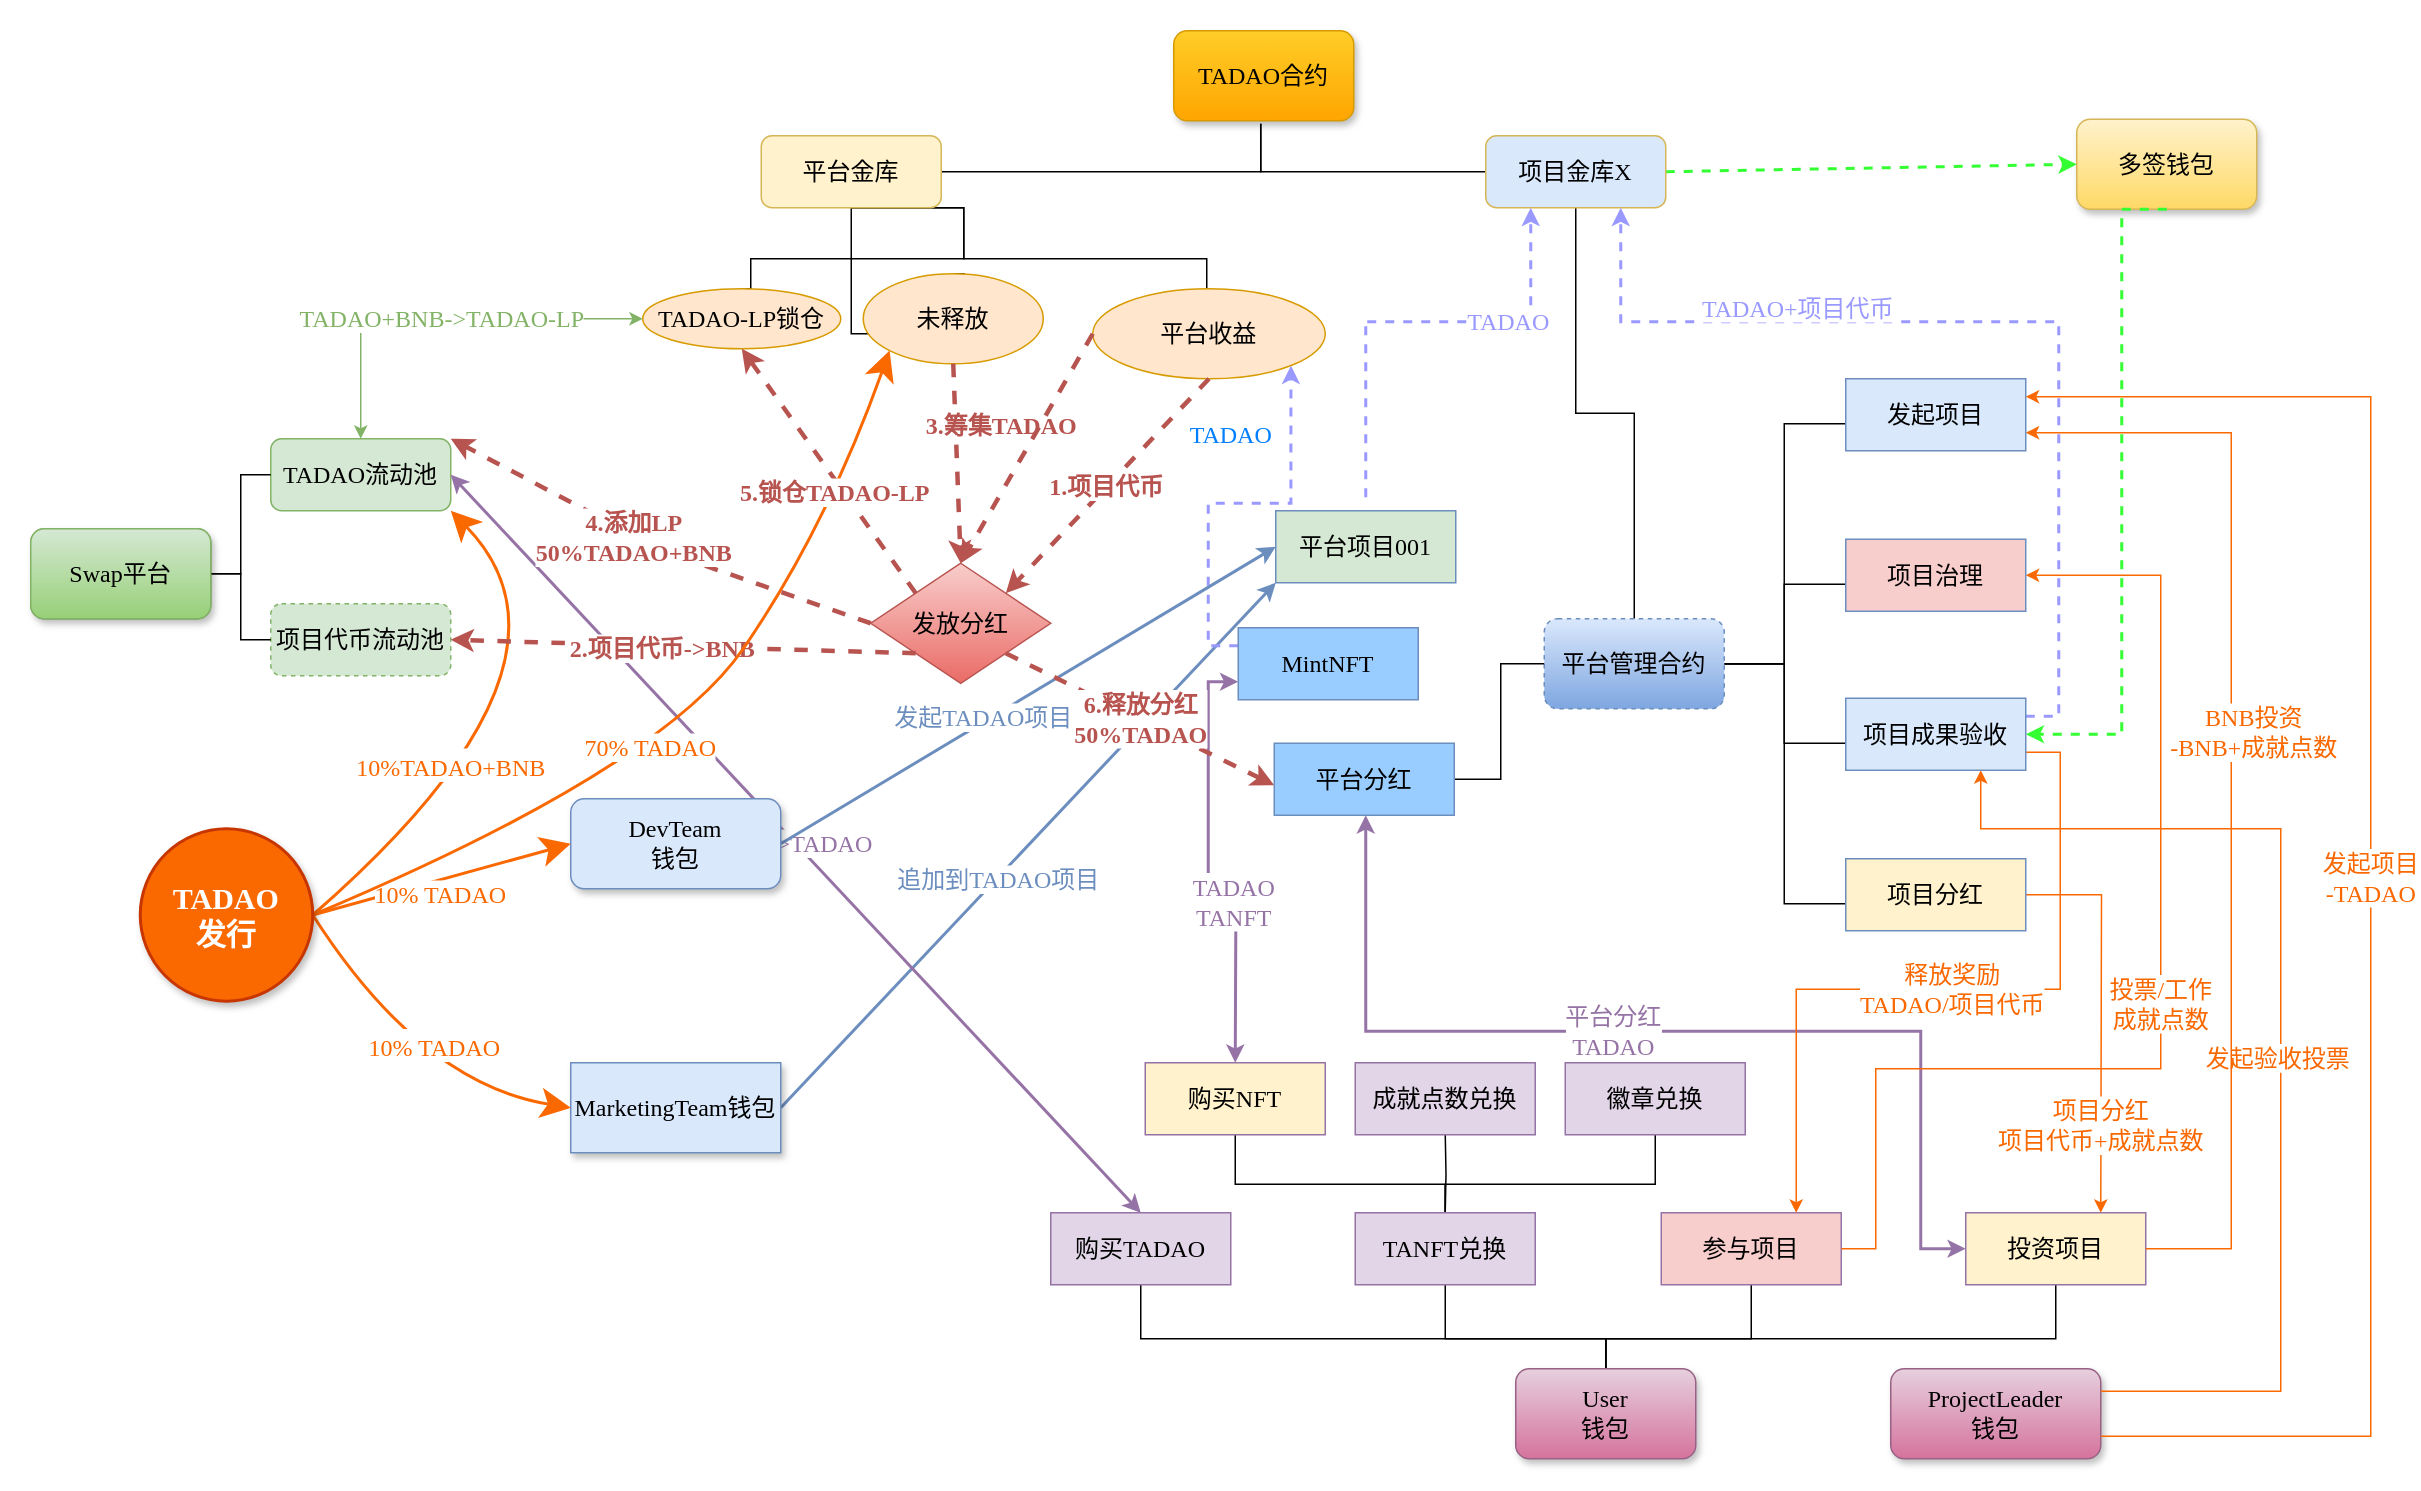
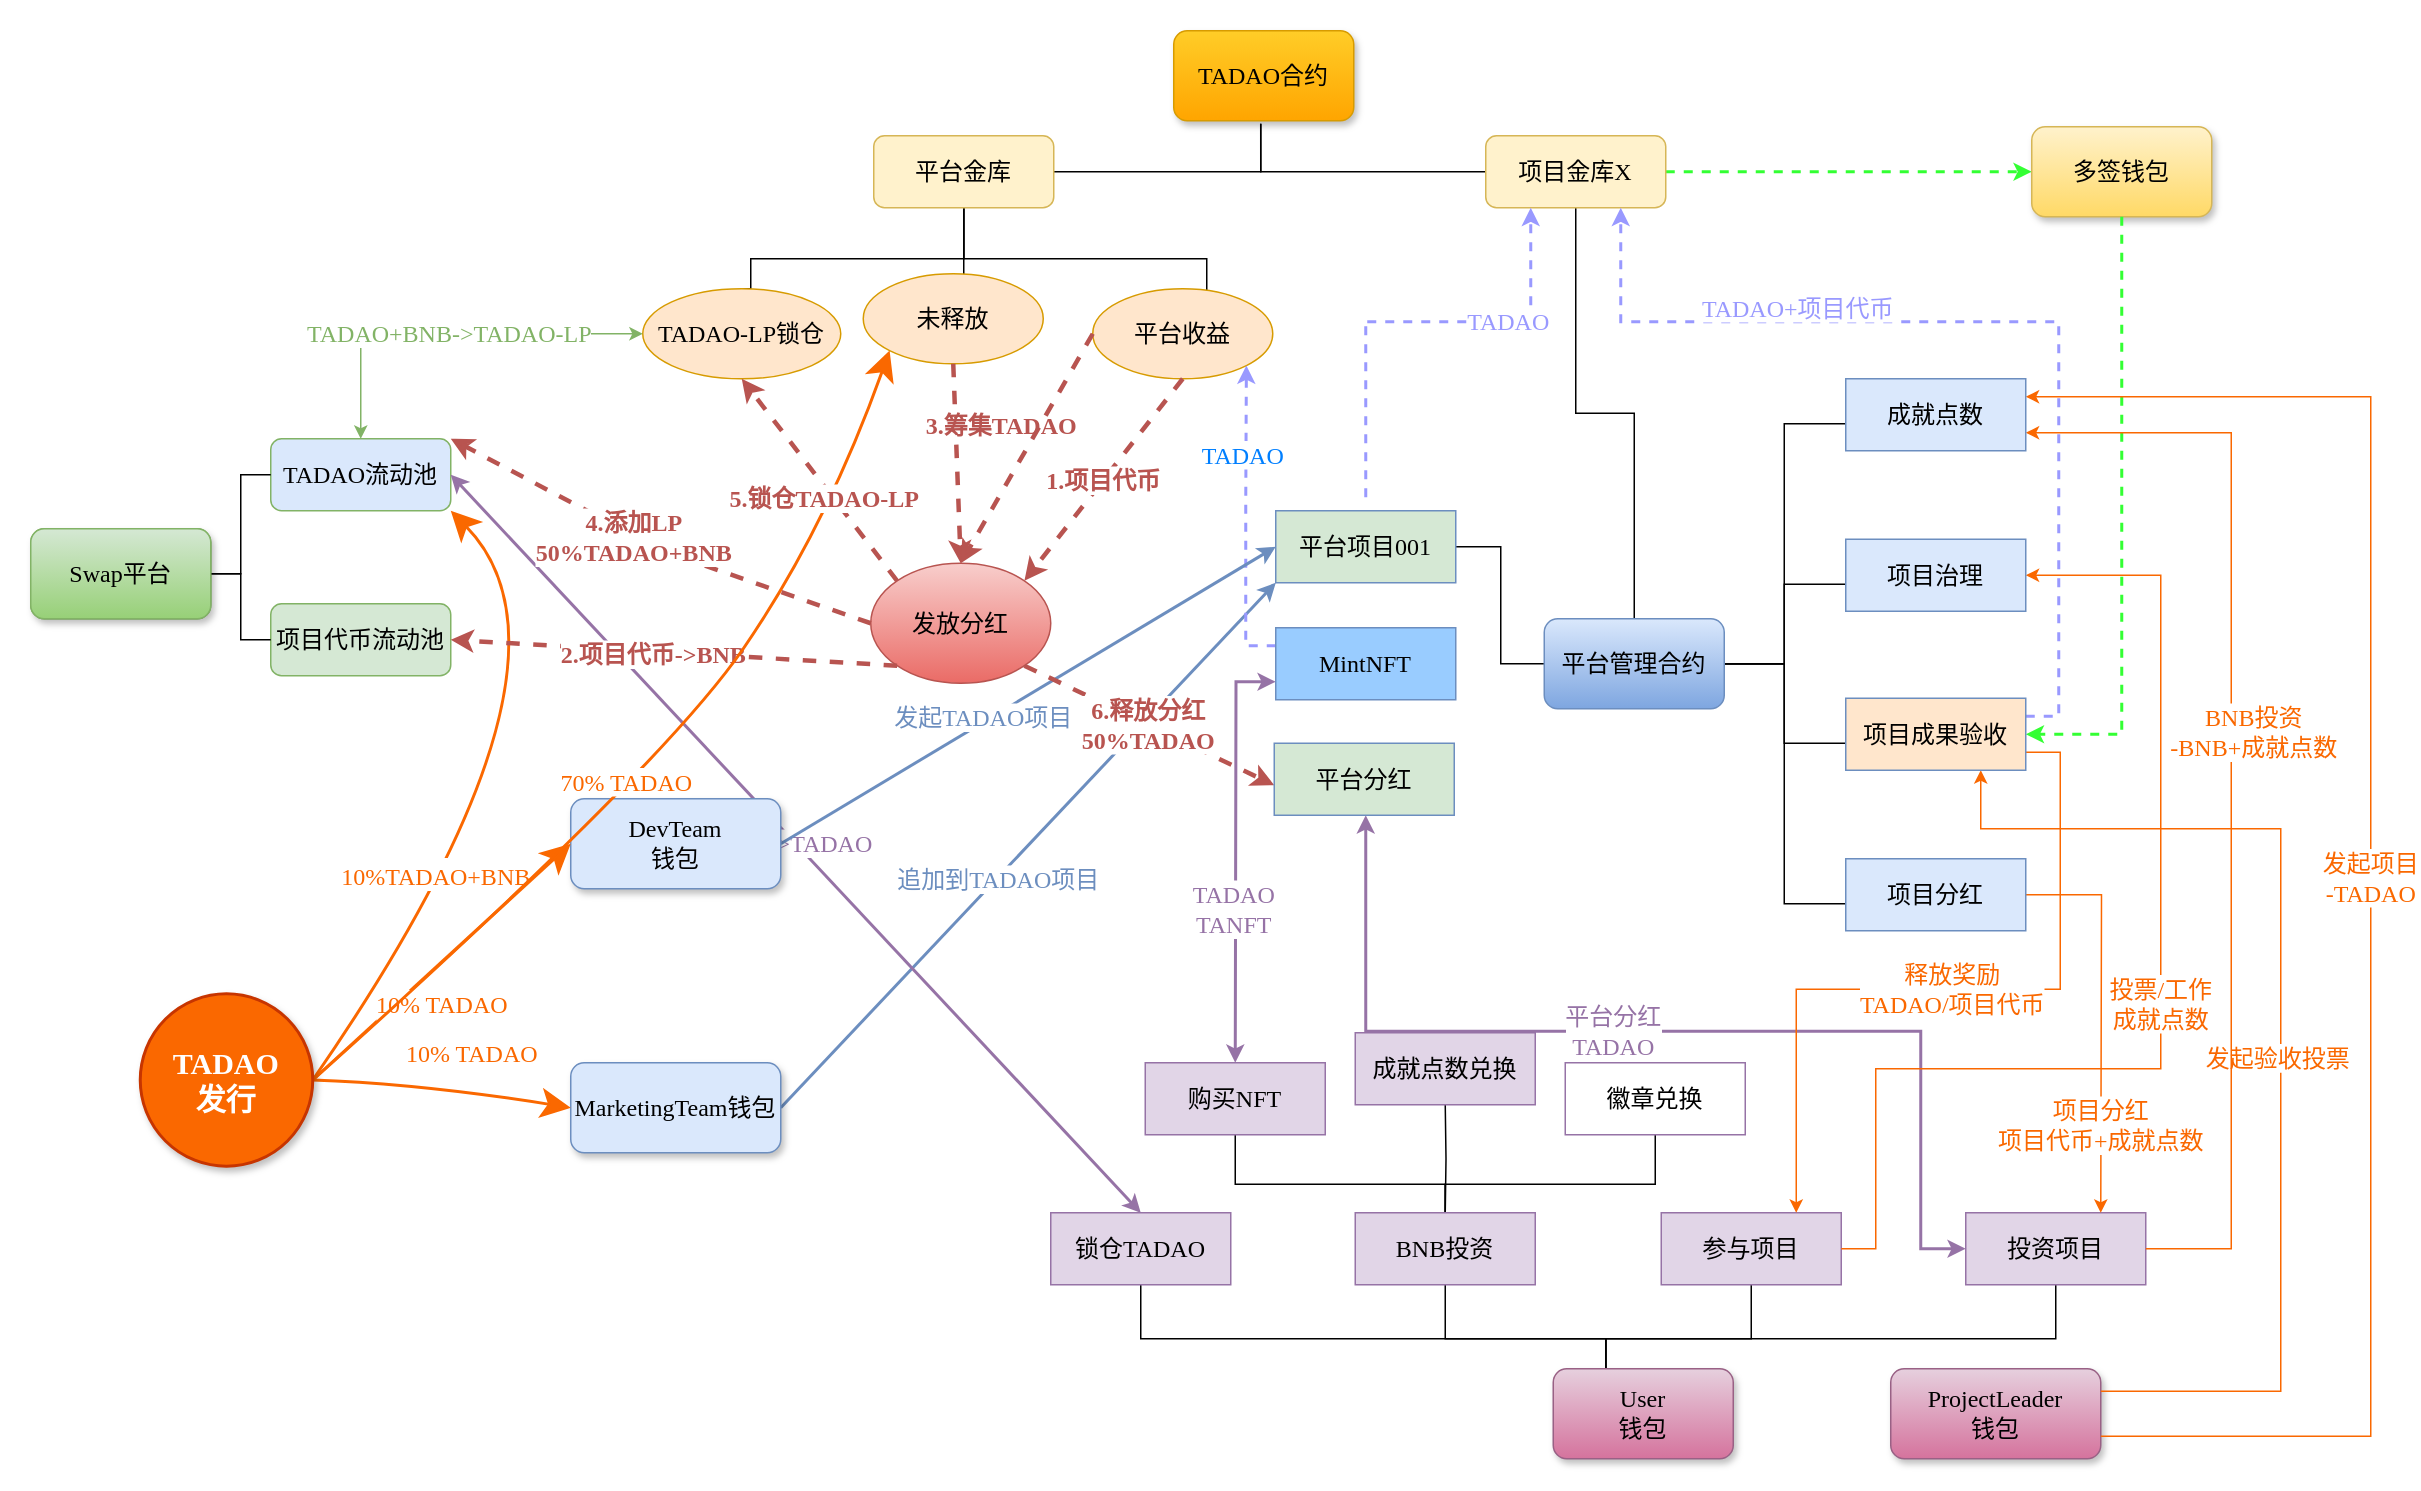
(2167, 164) -> (2122, 172)
(851, 172) -> (964, 172)
(1576, 172) -> (1576, 172)
(742, 319) -> (742, 334)
(1209, 334) -> (1183, 334)
(1936, 415) -> (1936, 415)
(361, 475) -> (361, 475)
(1936, 575) -> (1936, 575)
none -> (1501, 581)
(961, 623) -> (961, 623)
(361, 640) -> (361, 640)
(1328, 664) -> (1366, 664)
(1634, 664) -> (1634, 664)
(1936, 734) -> (1936, 734)
(1501, 745) -> none
(1364, 779) -> (1364, 779)
(1936, 895) -> (1936, 895)
(227, 915) -> (227, 1080)
(1235, 1099) -> (1235, 1099)
(1445, 1099) -> (1445, 1069)
(1655, 1099) -> (1655, 1099)
(676, 1108) -> (676, 1108)
(1141, 1249) -> (1141, 1249)
(1445, 1249) -> (1445, 1249)
(1751, 1249) -> (1751, 1249)
(2056, 1249) -> (2056, 1249)
(1606, 1414) -> (1643, 1414)
